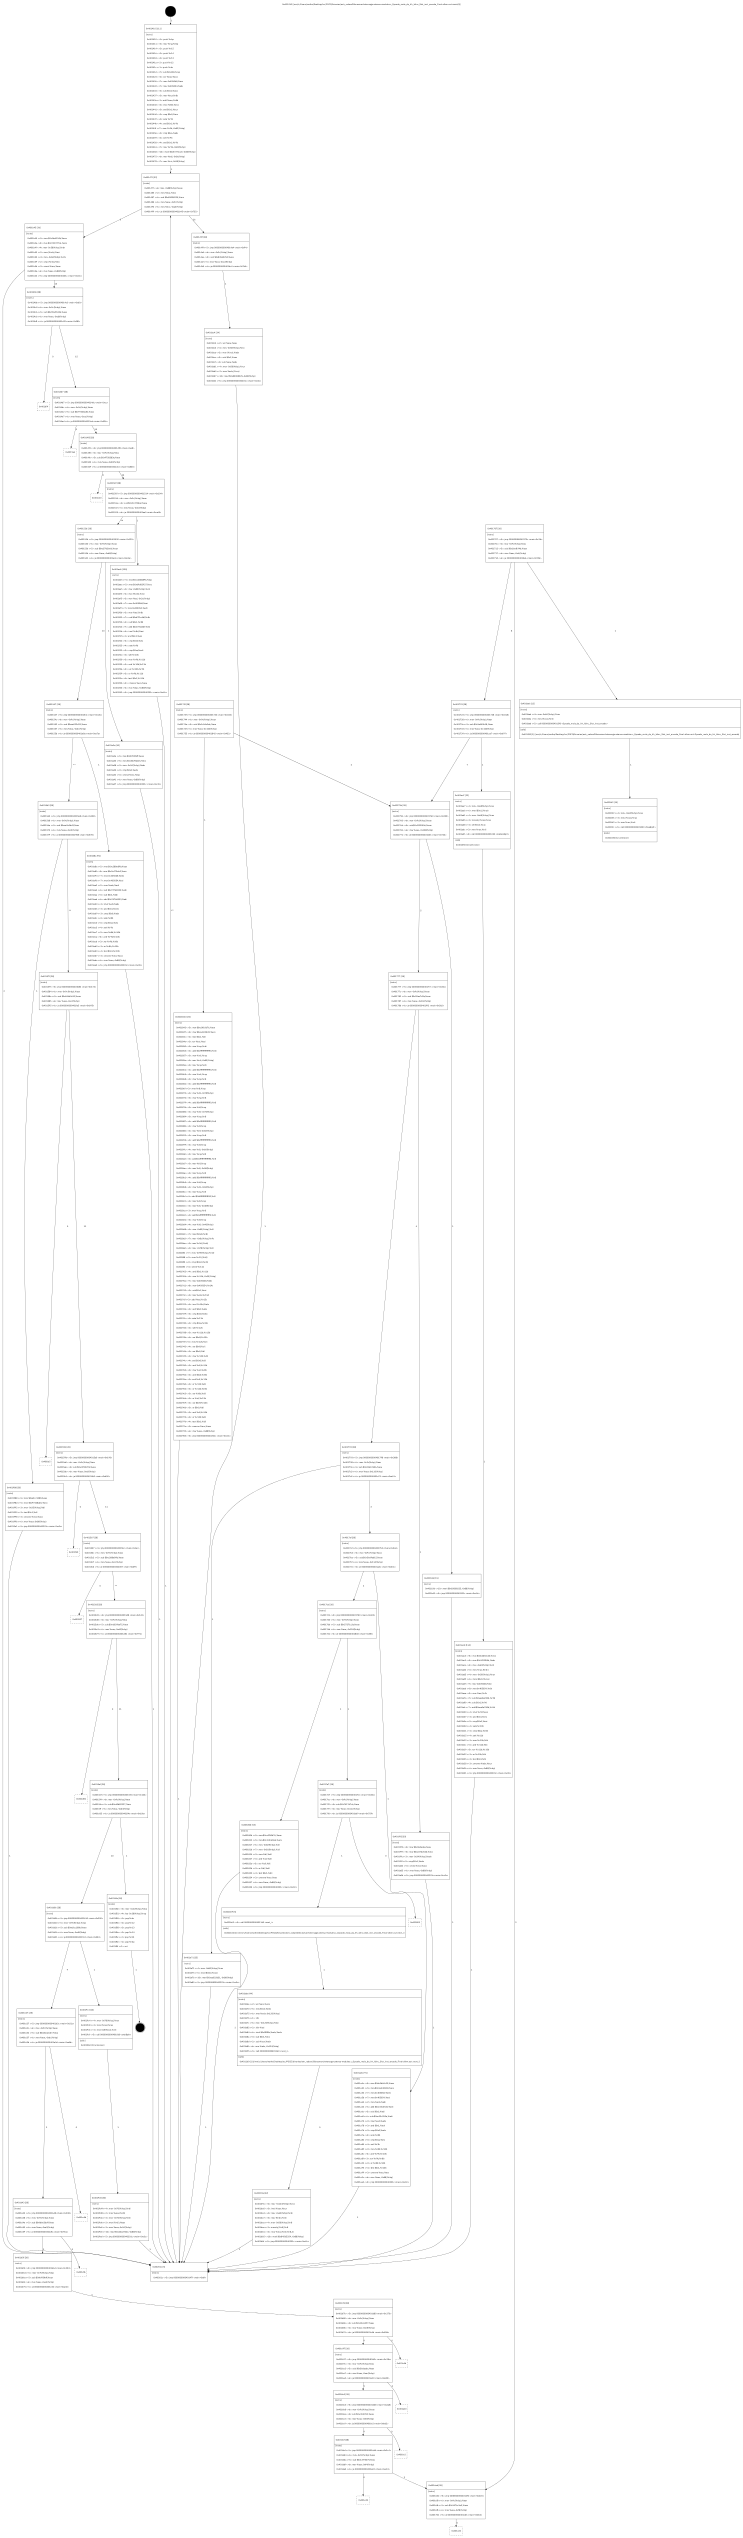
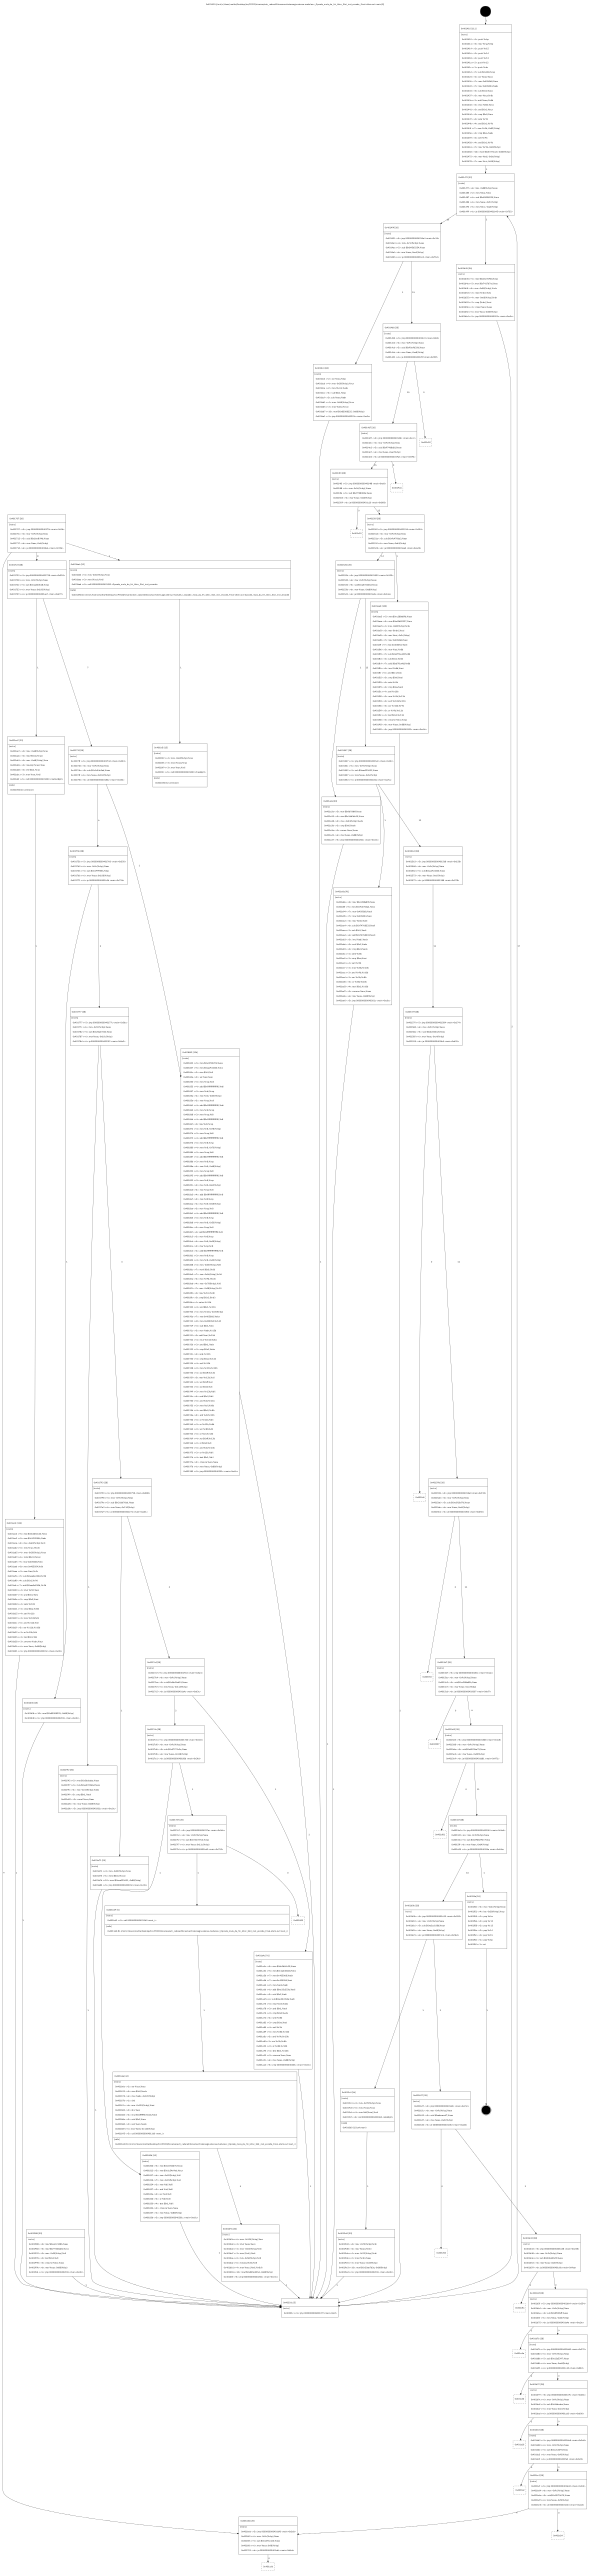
(54, 283) -> (412, 292)
(451, 769) -> (67, 672)
(25, 1159) -> none
none -> (519, 2353)
